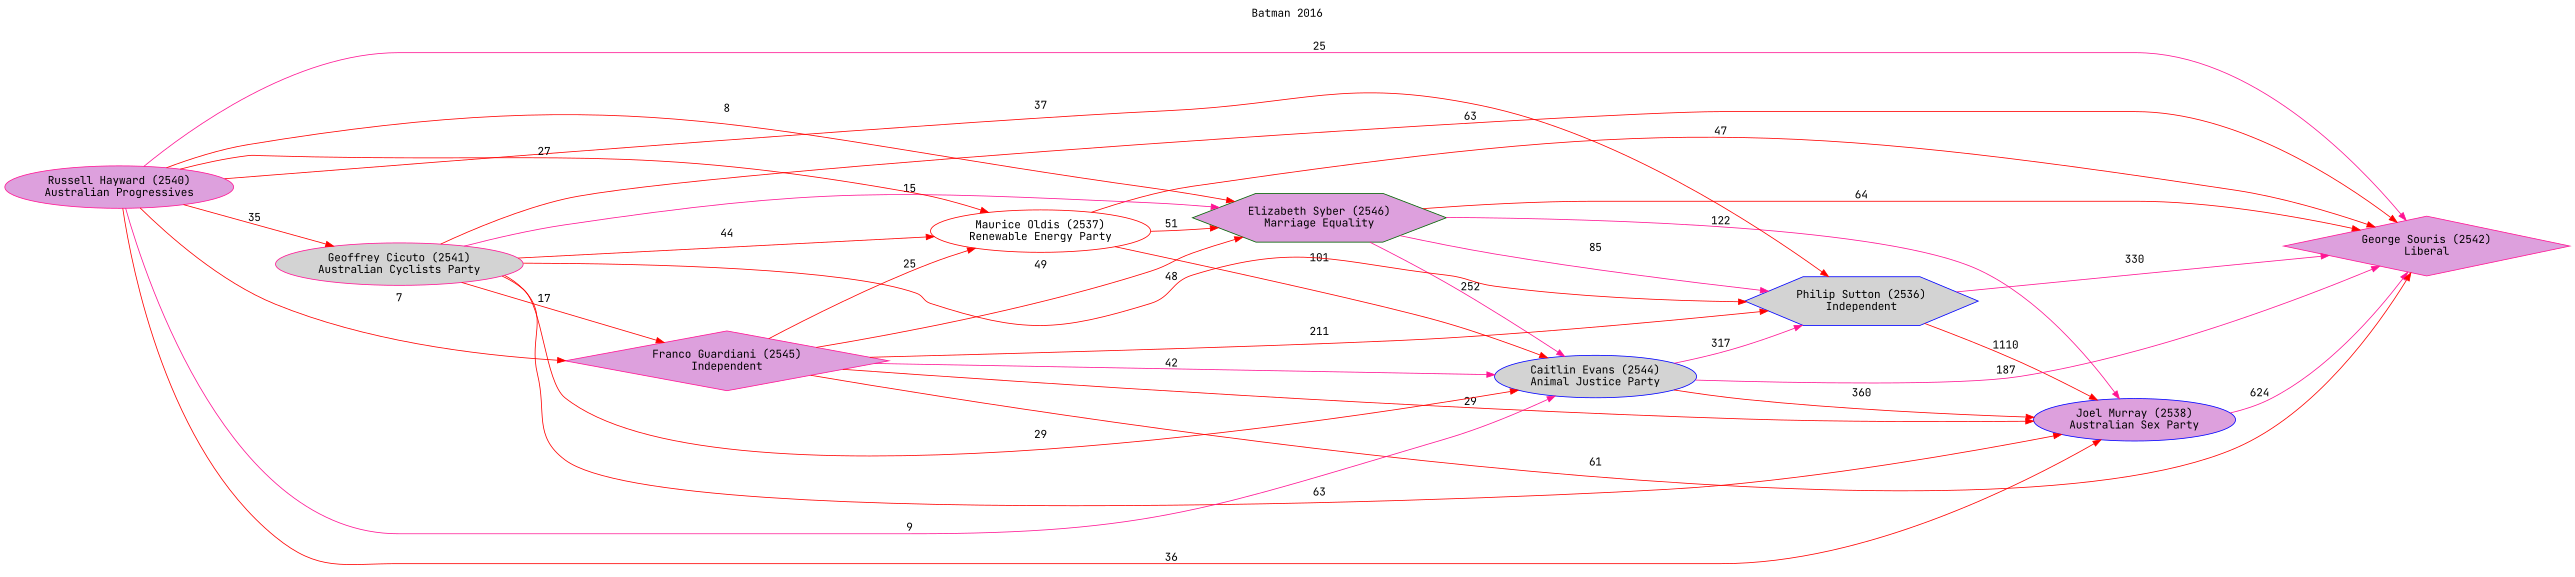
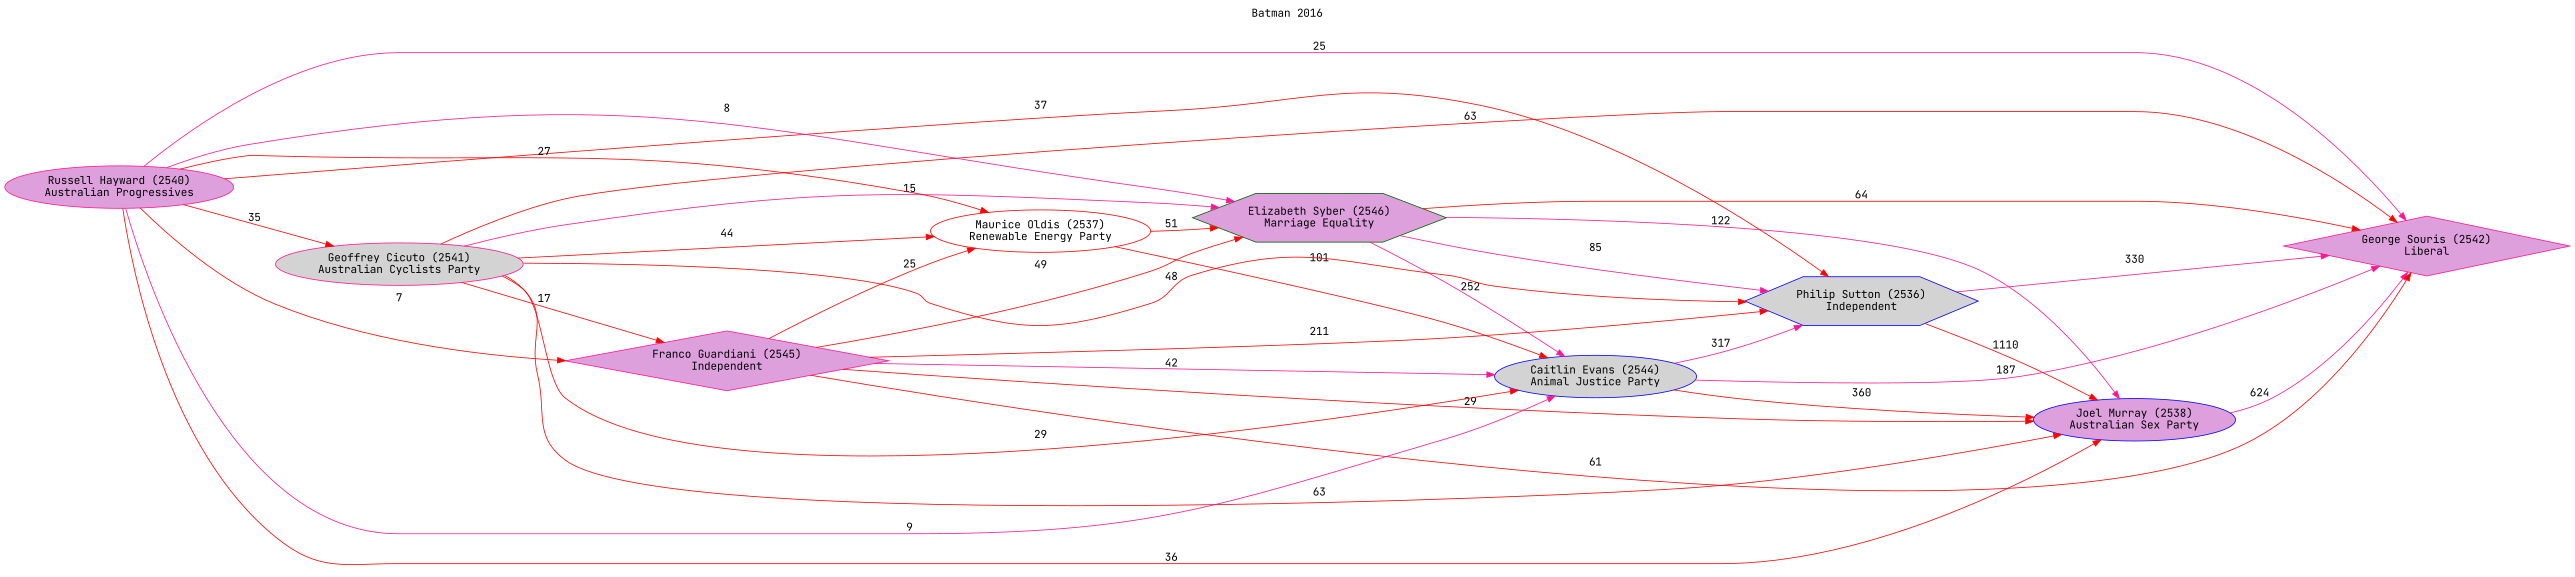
(697, 121) -> (697, 121)
(1730, 138) -> none
